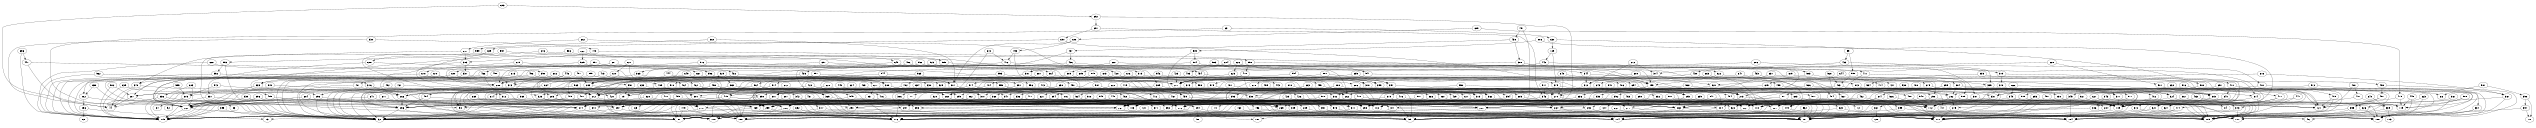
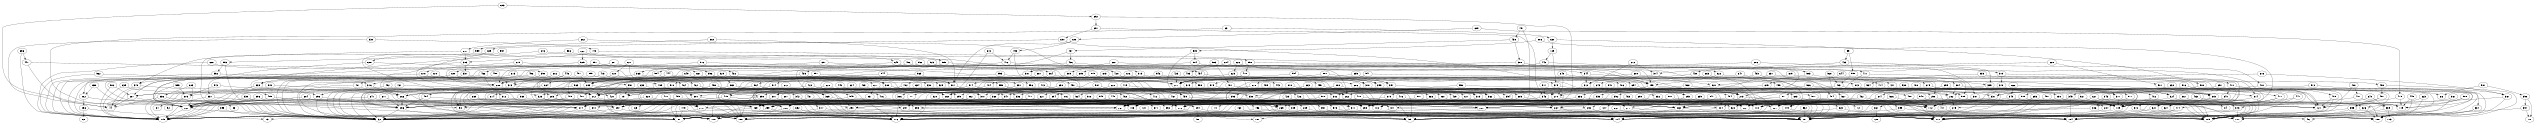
(1290, 68) -> (1222, 73)
none -> (657, 74)
(634, 80) -> (635, 80)
(1158, 85) -> none
none -> (1069, 89)
(2050, 90) -> (1921, 91)
none -> (392, 102)
none -> (2073, 102)
